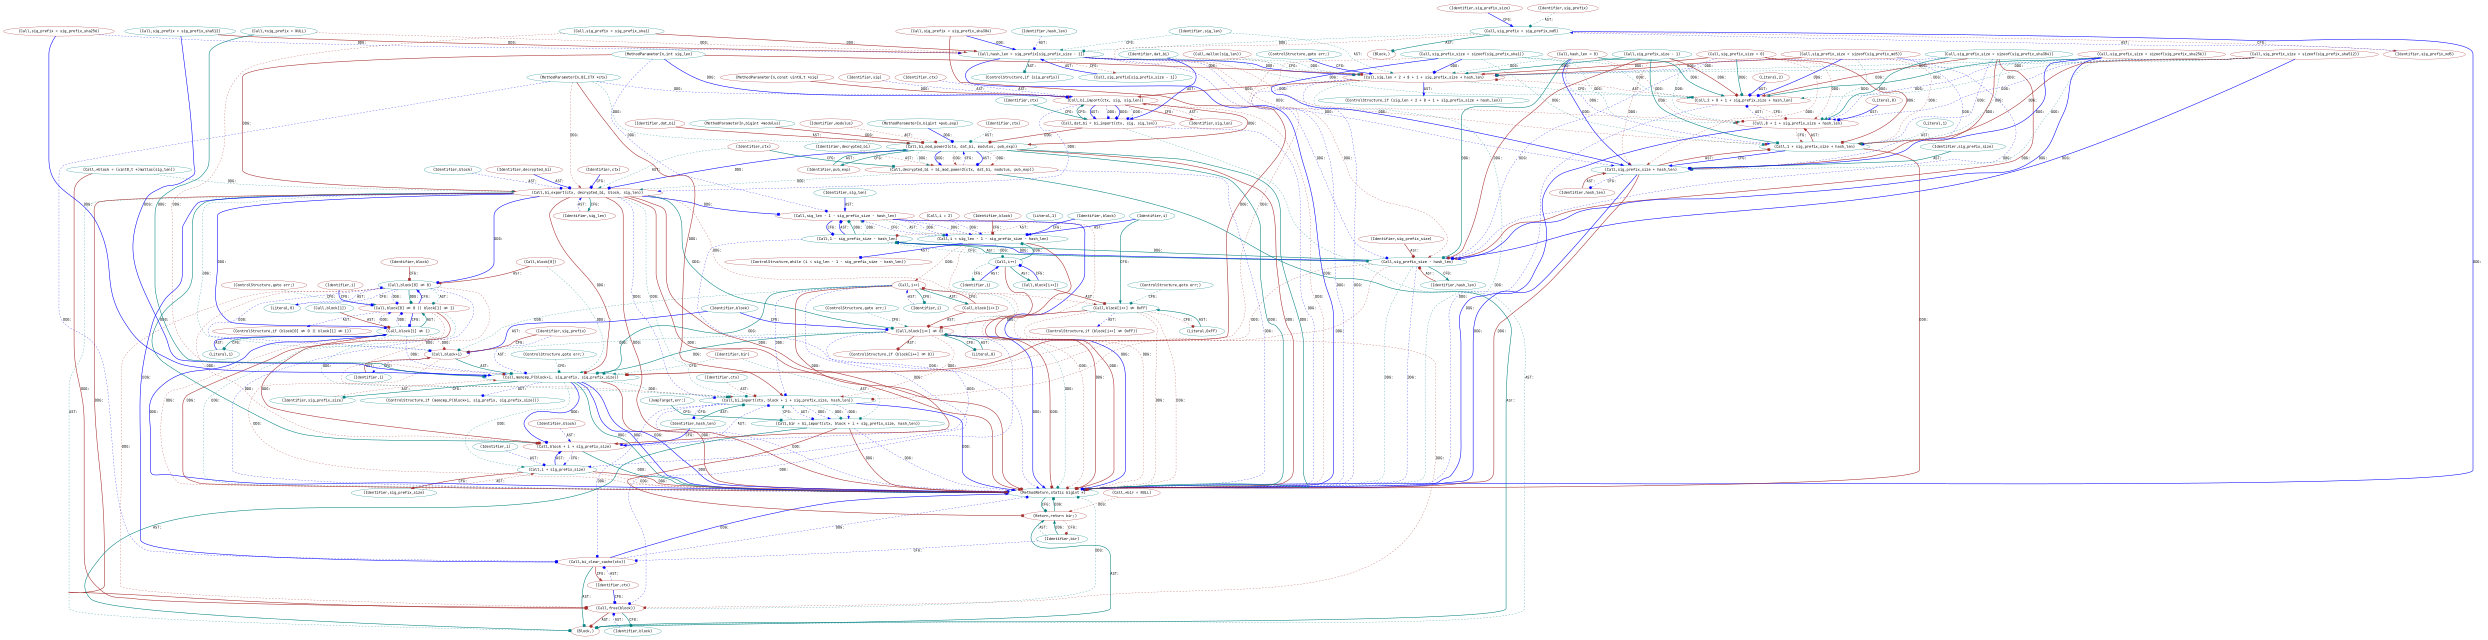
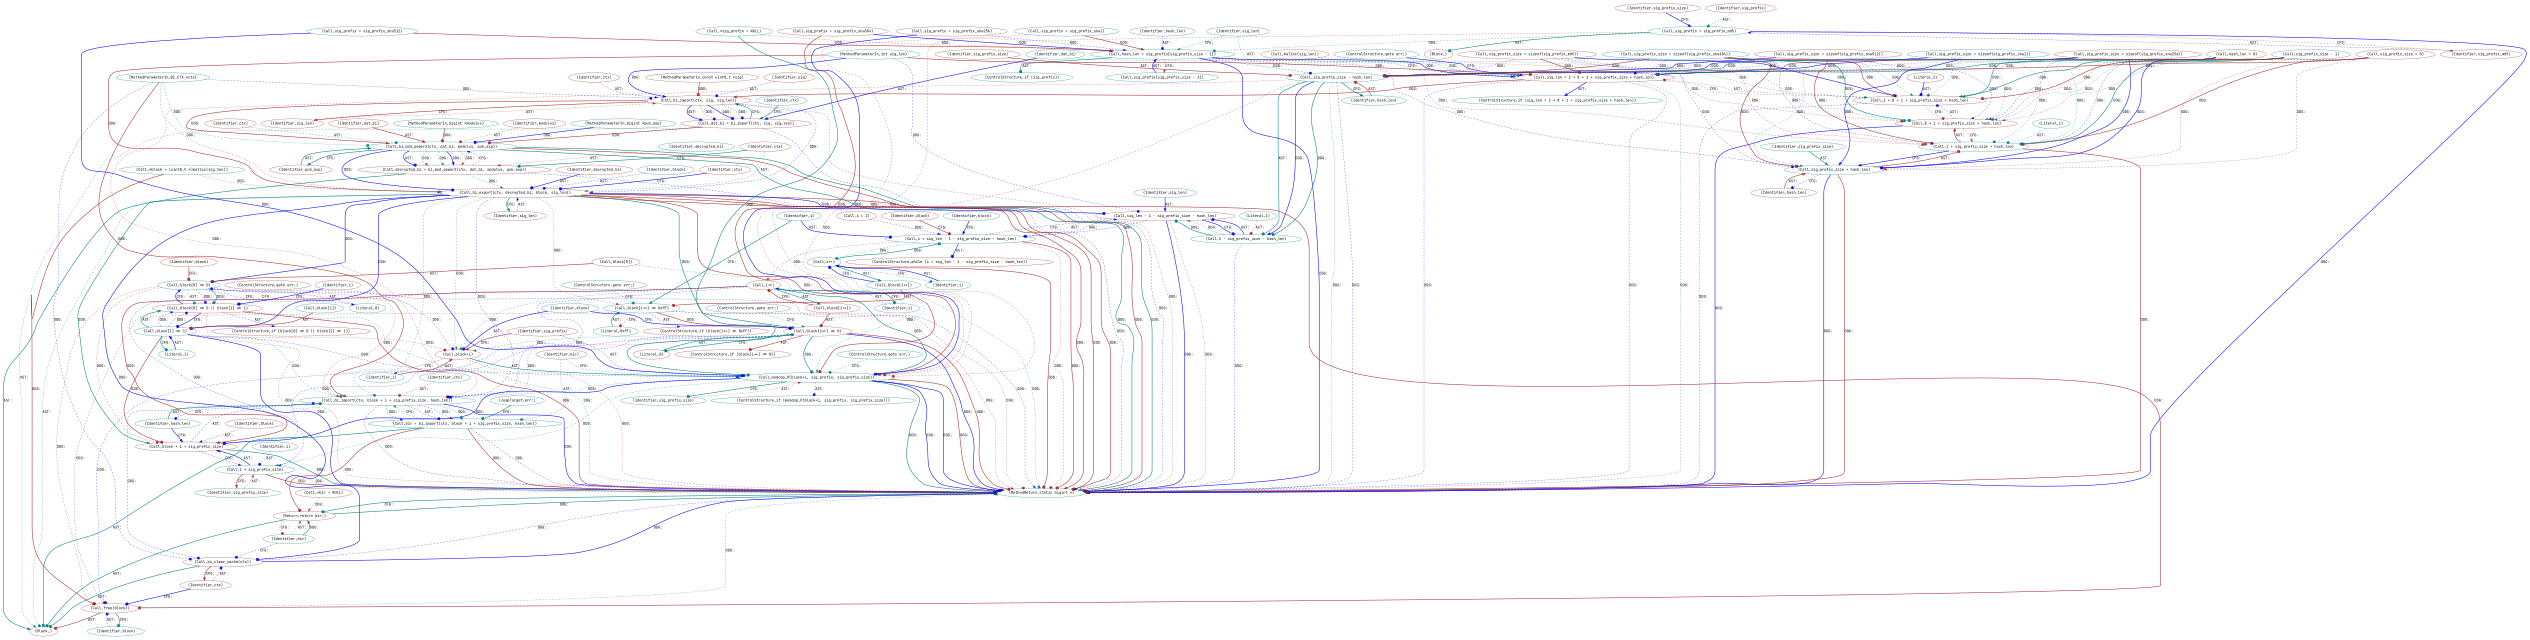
(1738, 76) -> none
(1885, 79) -> (1844, 77)
(1884, 101) -> none
(1126, 257) -> none
